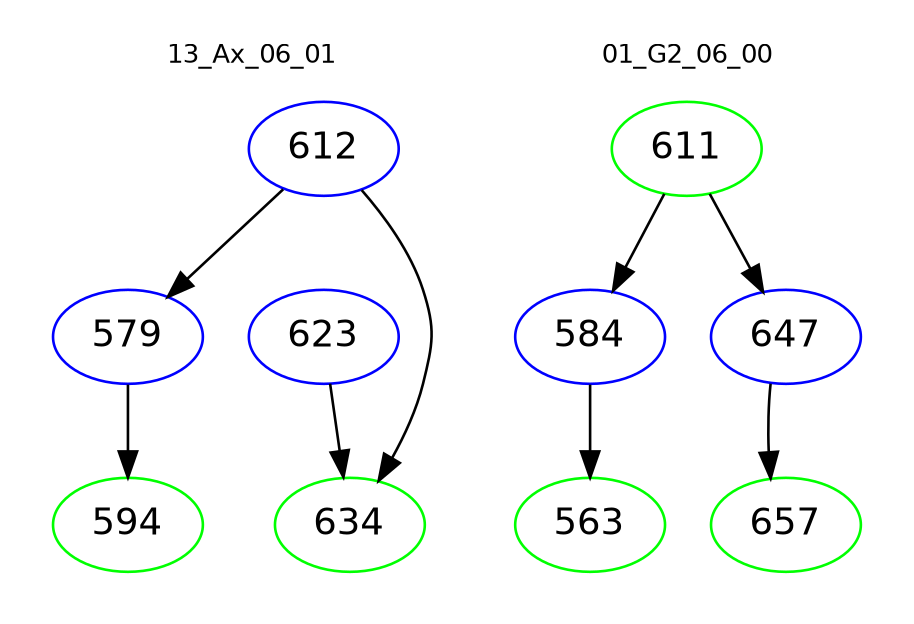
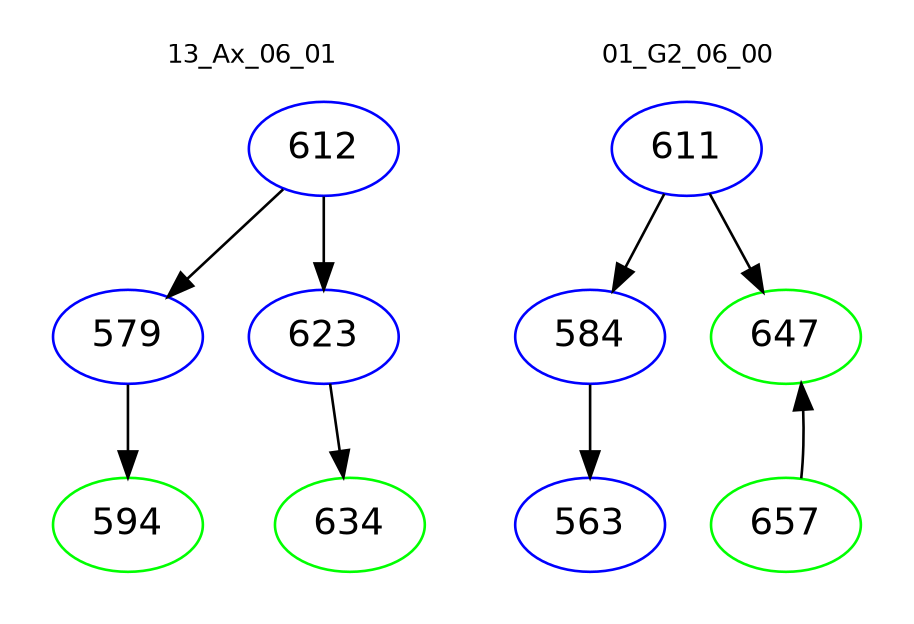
(687, 149) -> (687, 149)
(430, 318) -> (324, 230)
(786, 337) -> (786, 337)
(768, 418) -> (803, 444)
(590, 525) -> (590, 525)
